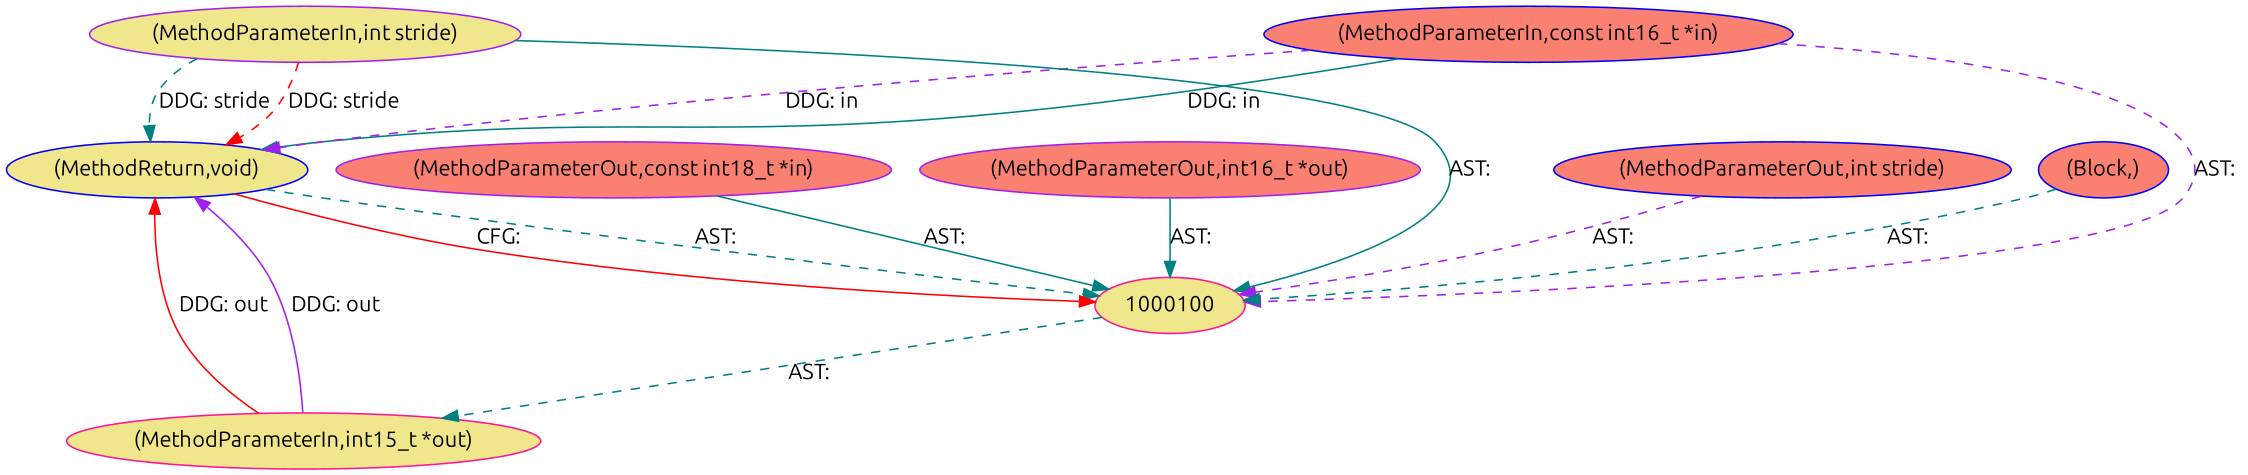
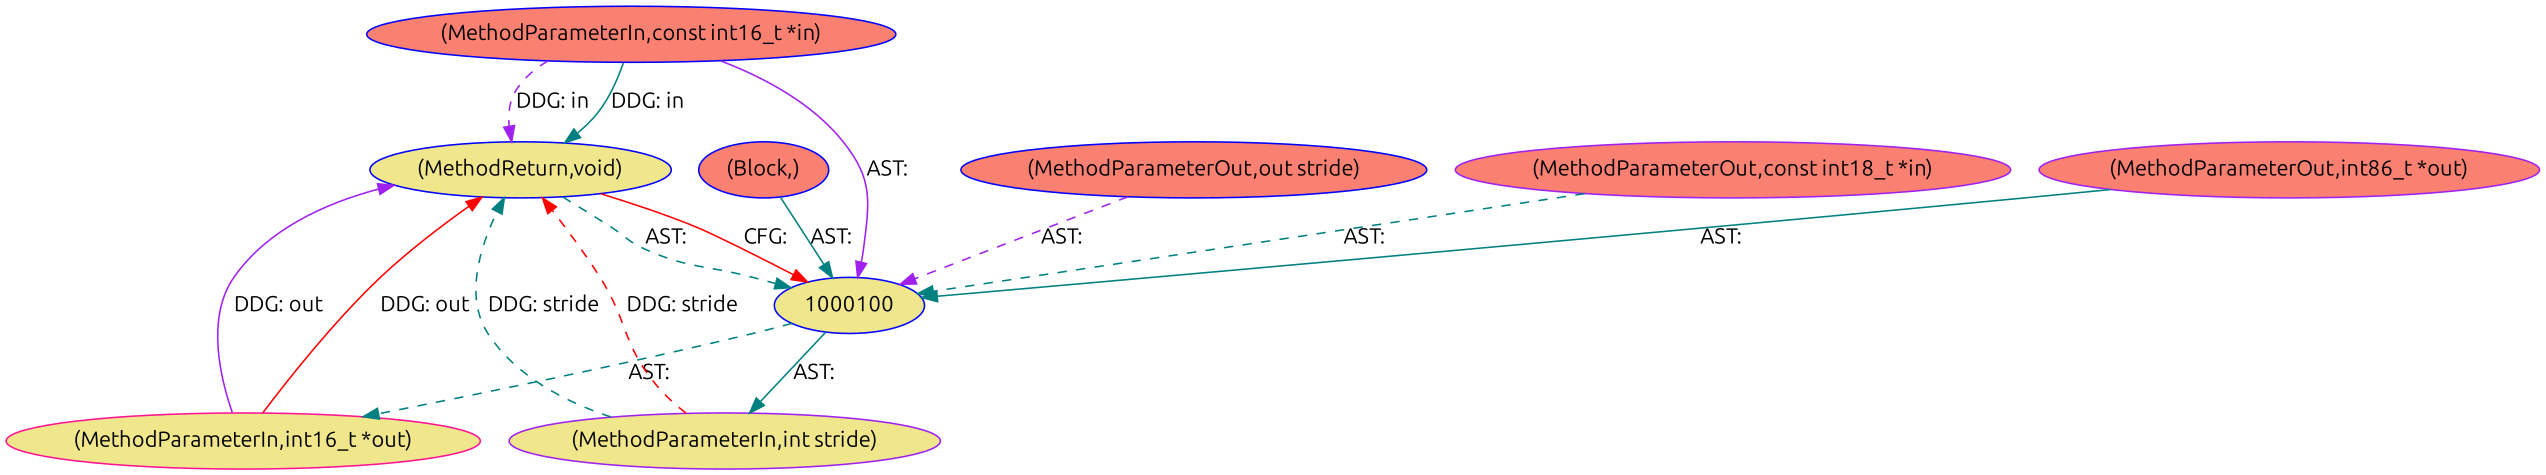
(1118, 75) -> (793, 367)
(1170, 170) -> (2289, 170)
(1782, 170) -> (1194, 170)
(905, 241) -> (1259, 242)
(1968, 254) -> (836, 134)
(1660, 261) -> (802, 231)
(1170, 305) -> (849, 305)
(304, 441) -> (243, 441)
